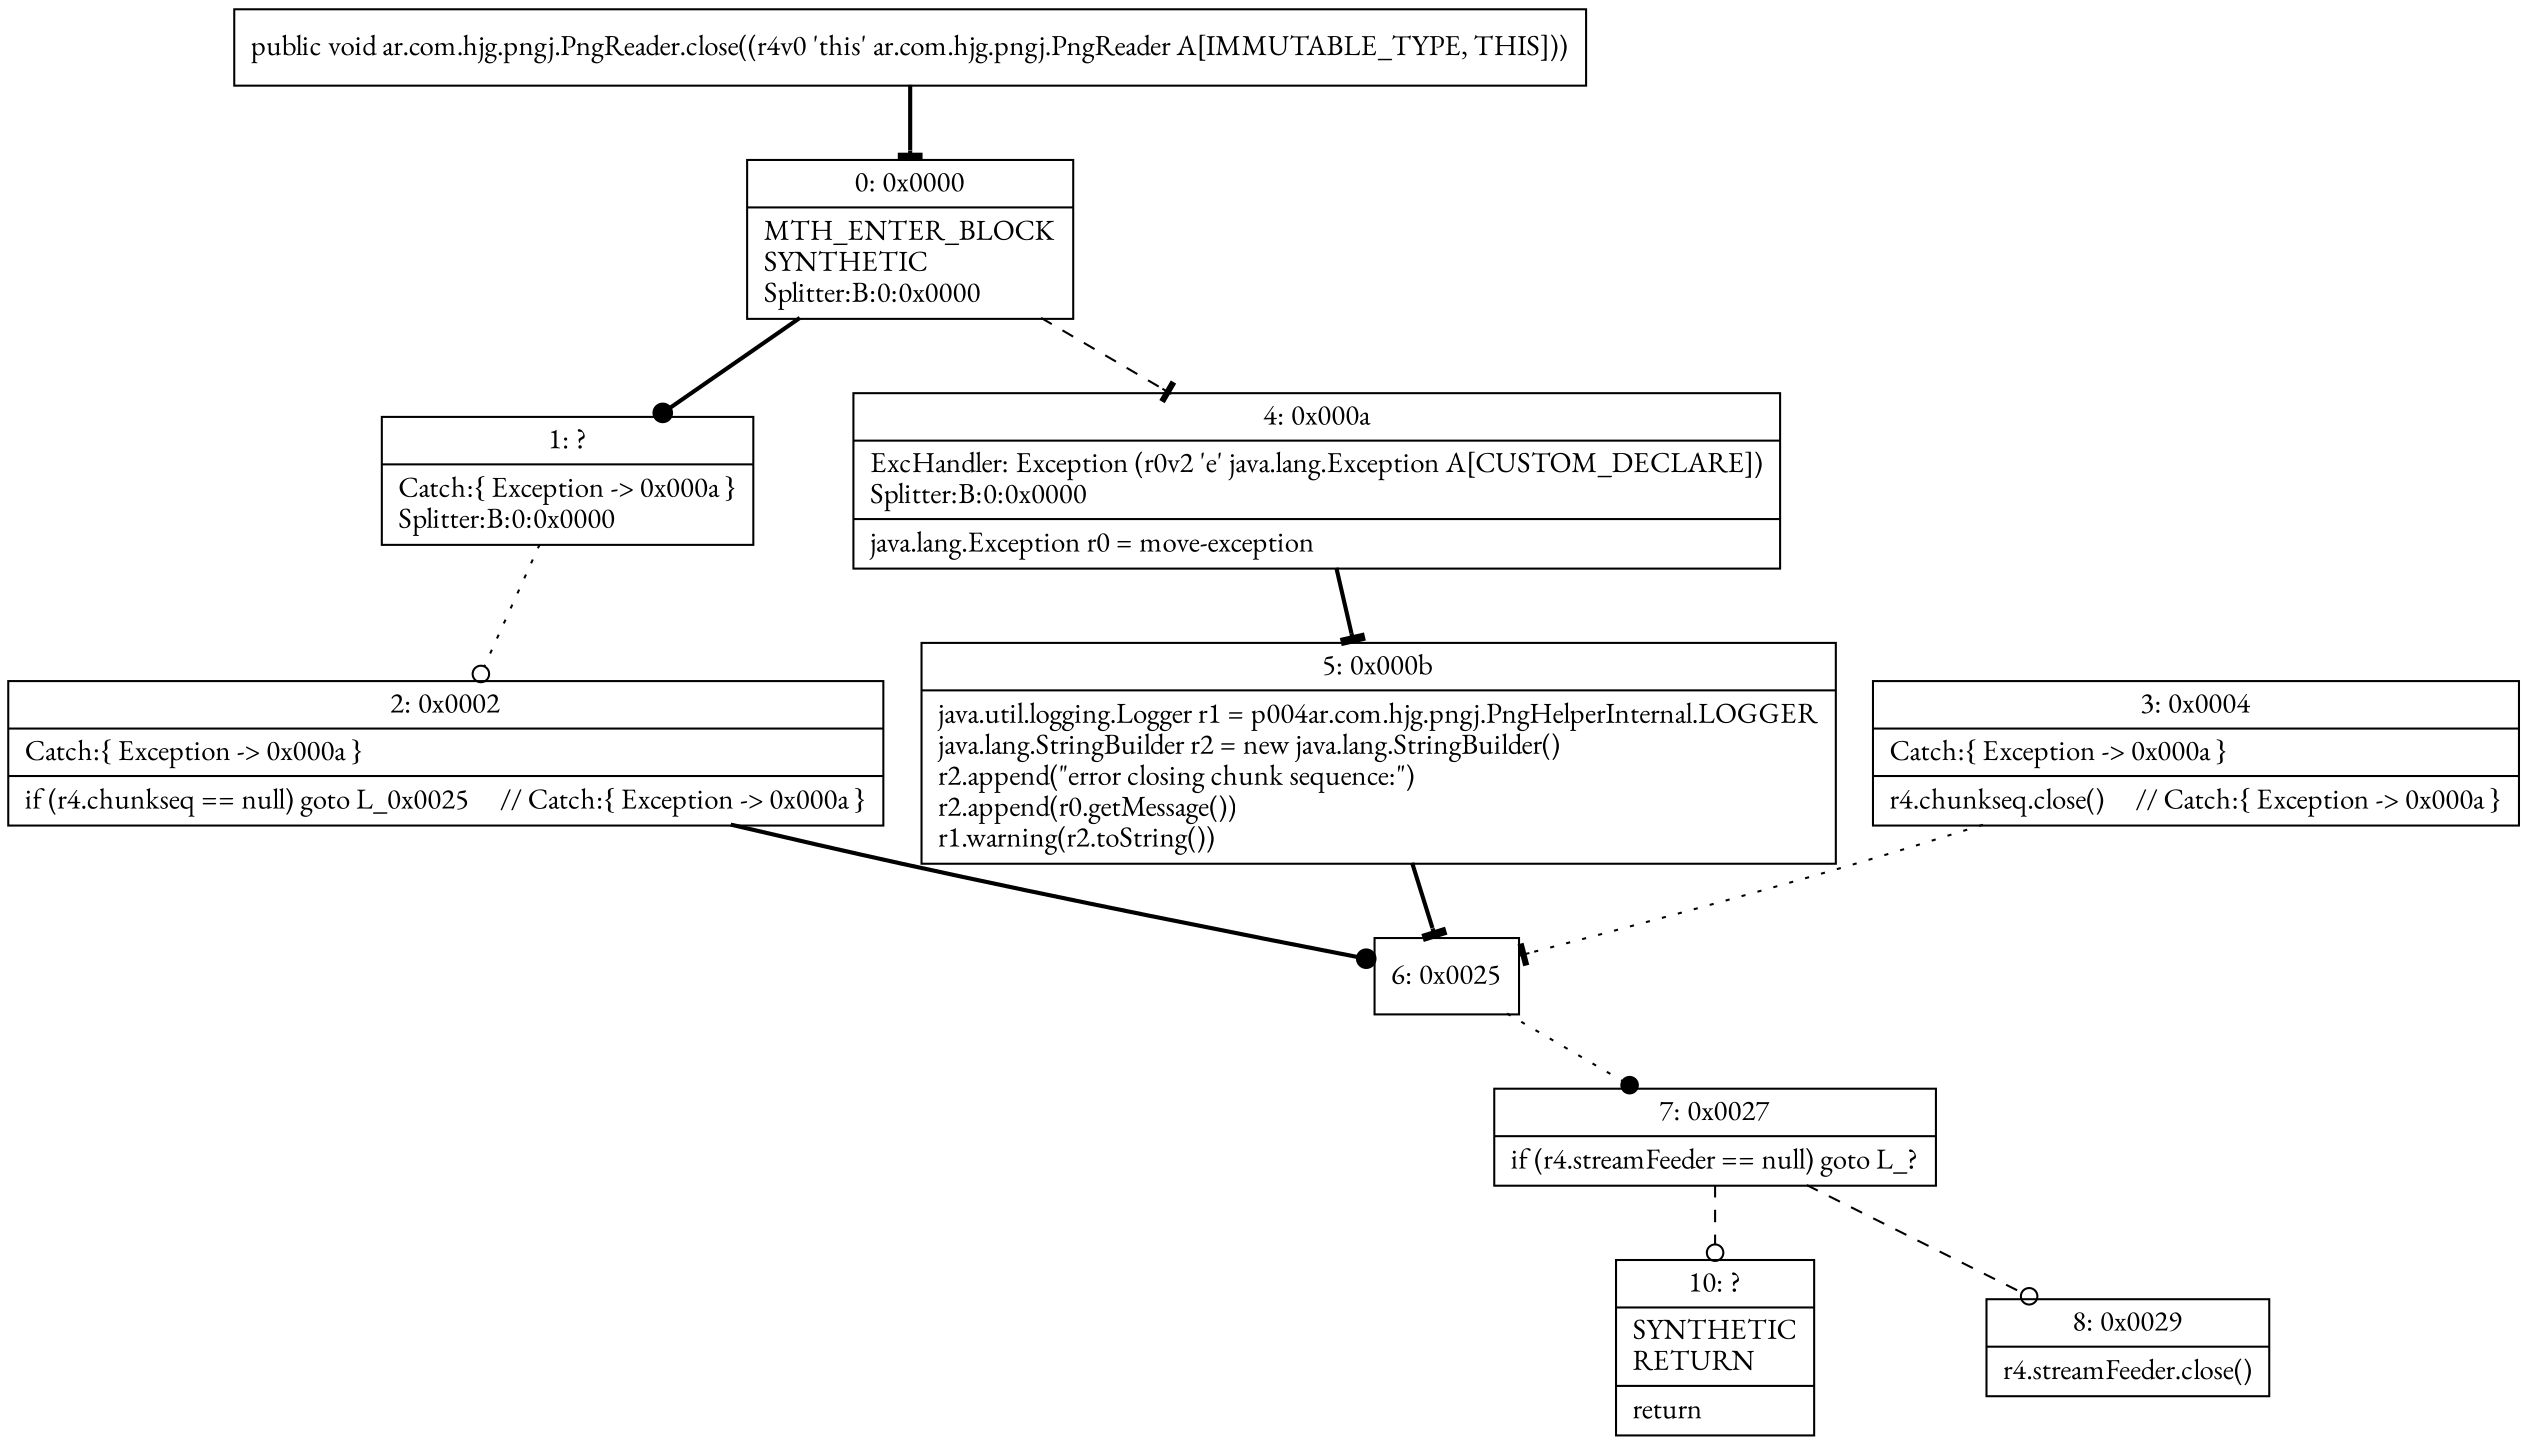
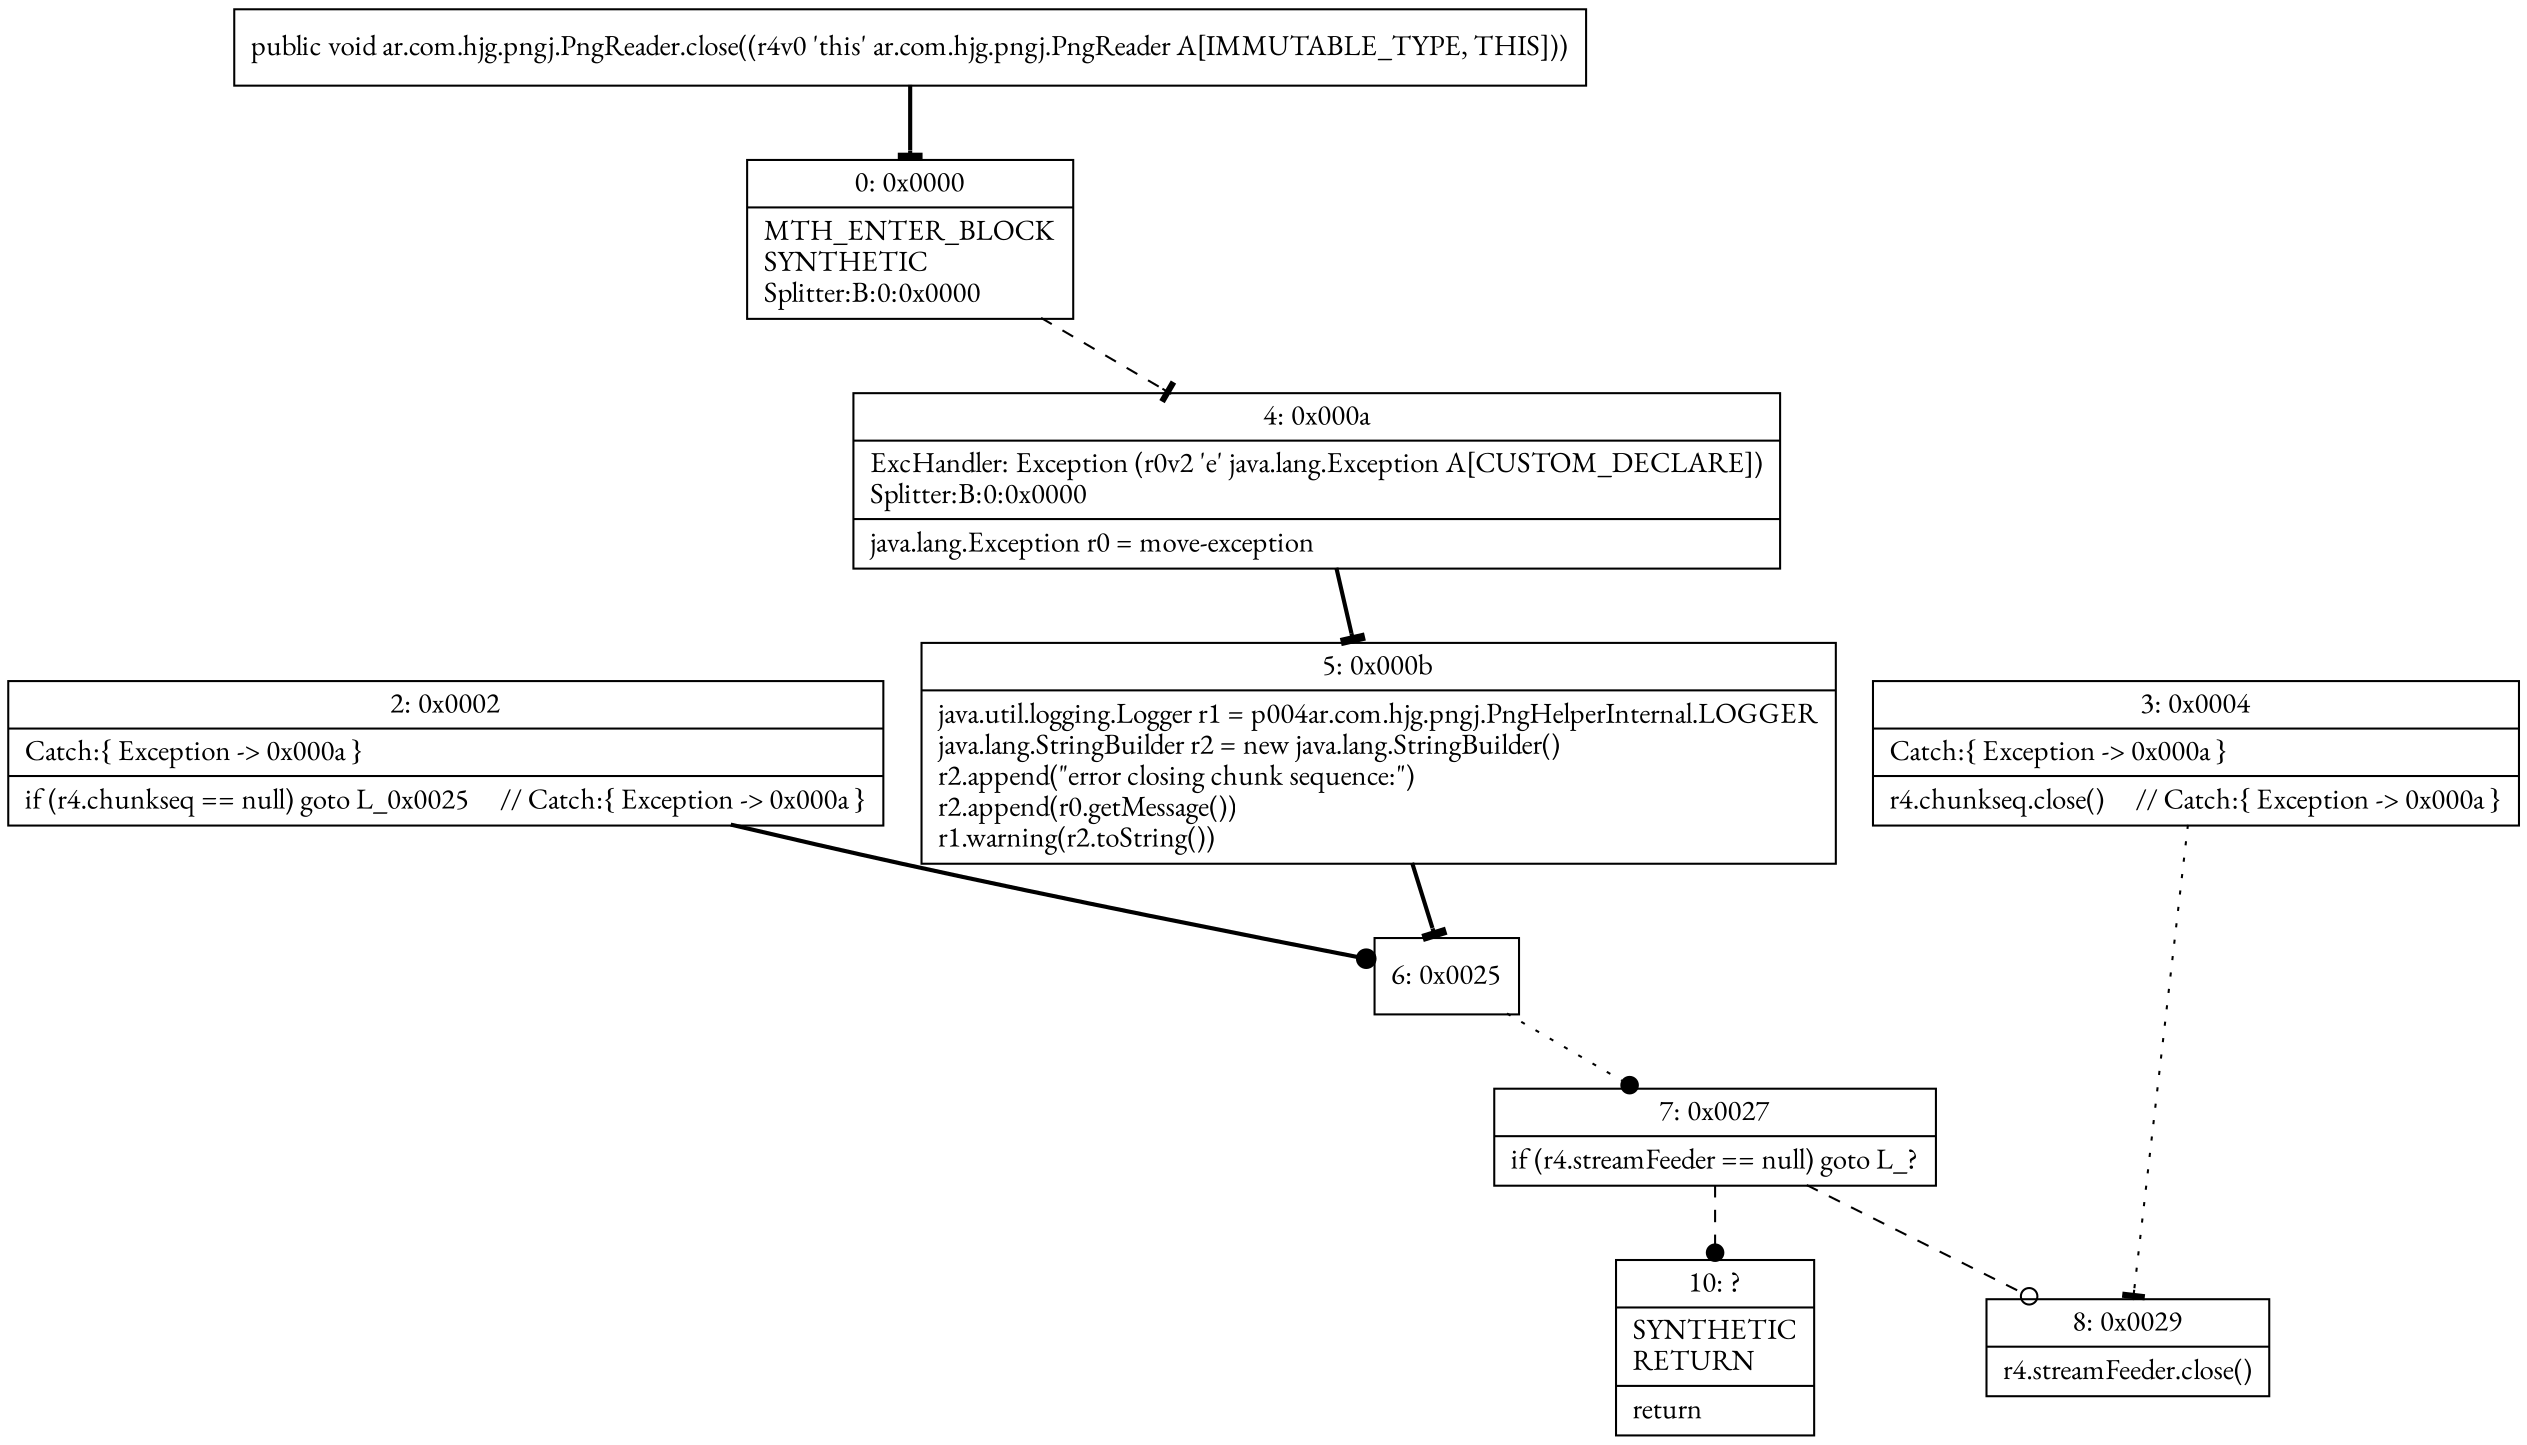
(568, 481) -> none
(1757, 892) -> (2161, 1057)
(1715, 1215) -> (1715, 1215)
